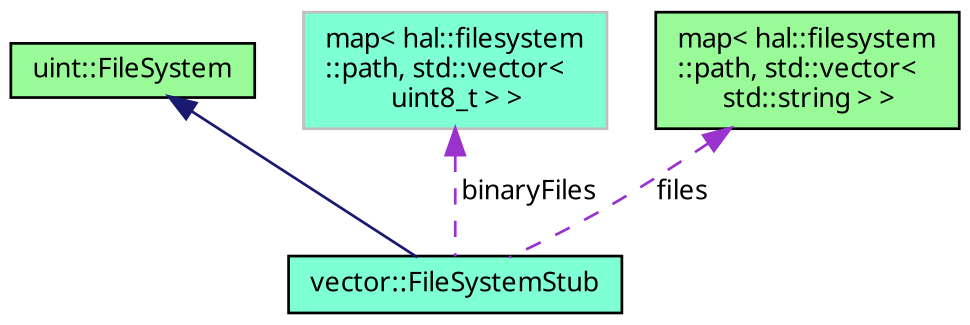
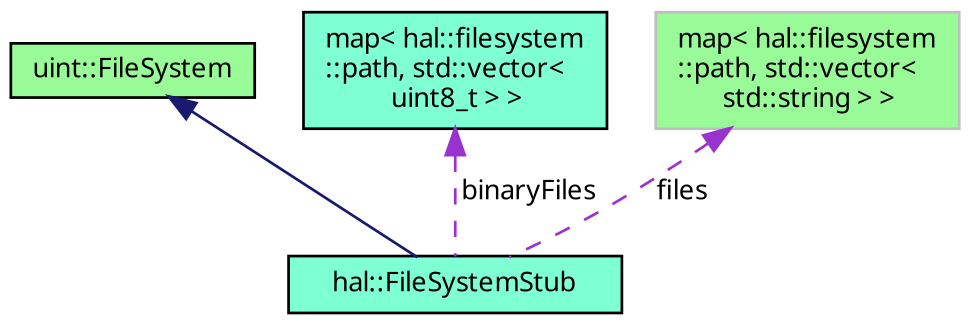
(455, 70) -> (455, 70)
(807, 70) -> (807, 70)
(455, 285) -> (455, 285)
